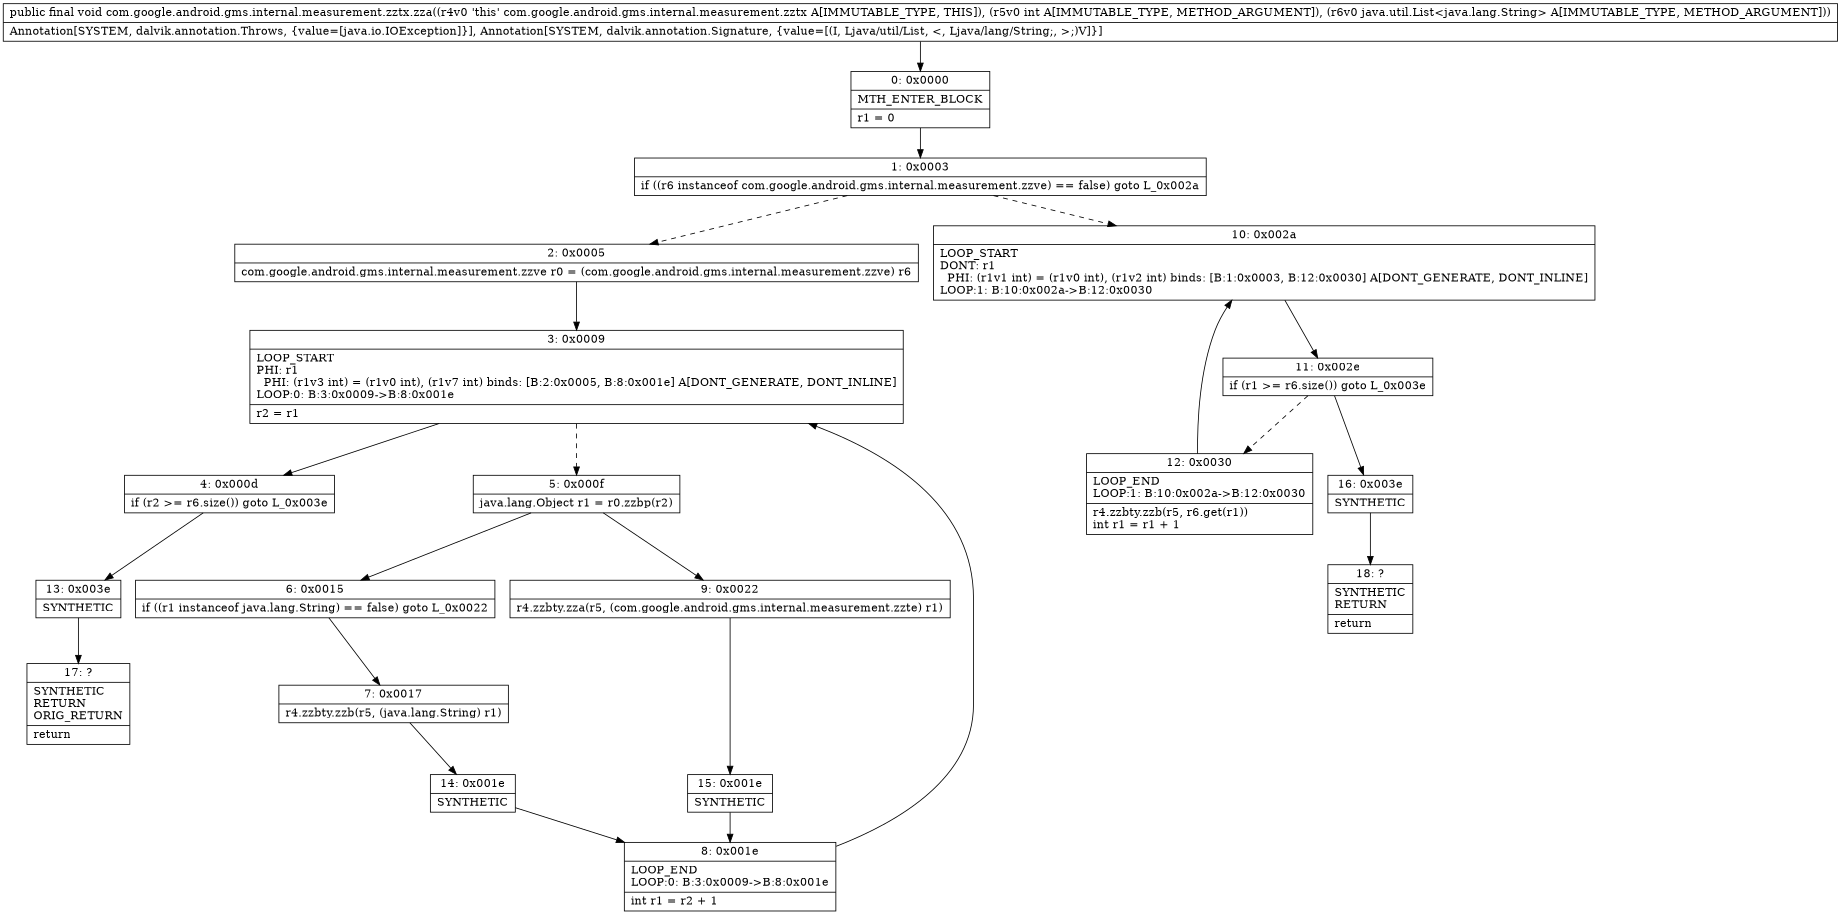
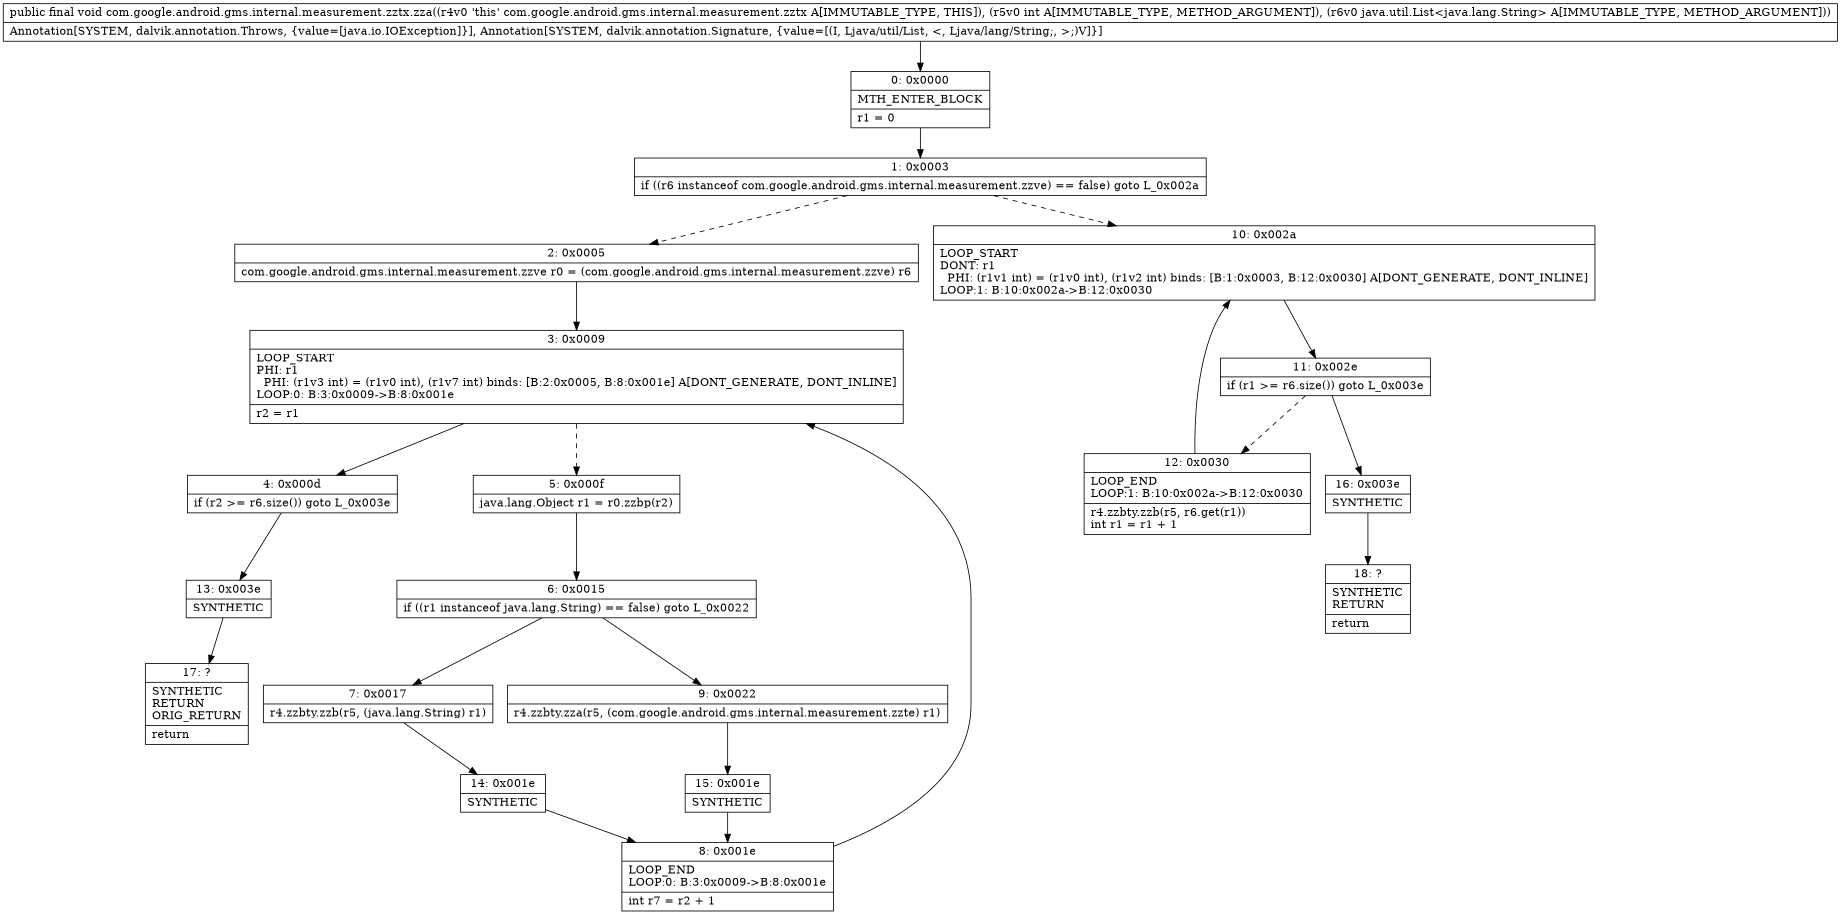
(650, 544) -> (649, 649)
(675, 901) -> (672, 901)
